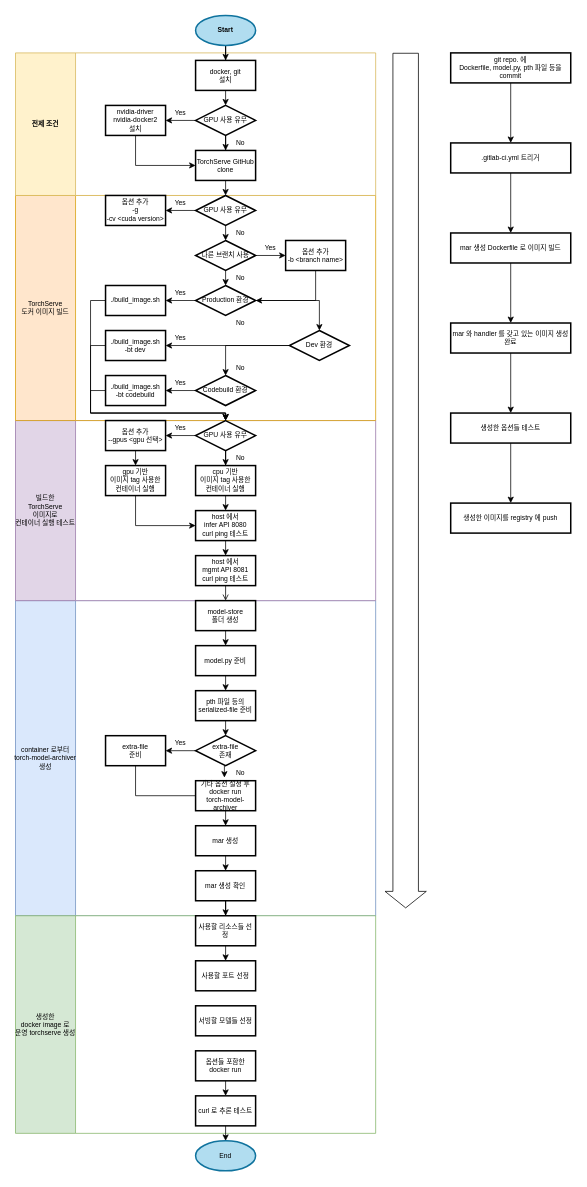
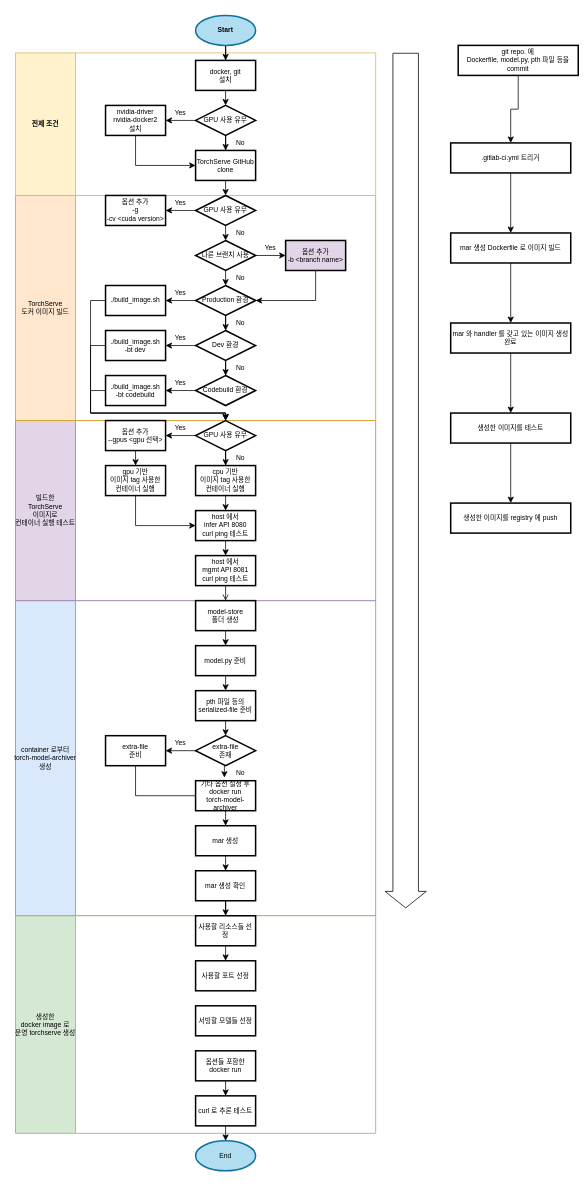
(510, 68) -> (518, 60)
(315, 255) -> (315, 255)
(319, 345) -> (225, 345)
(510, 428) -> (510, 428)
